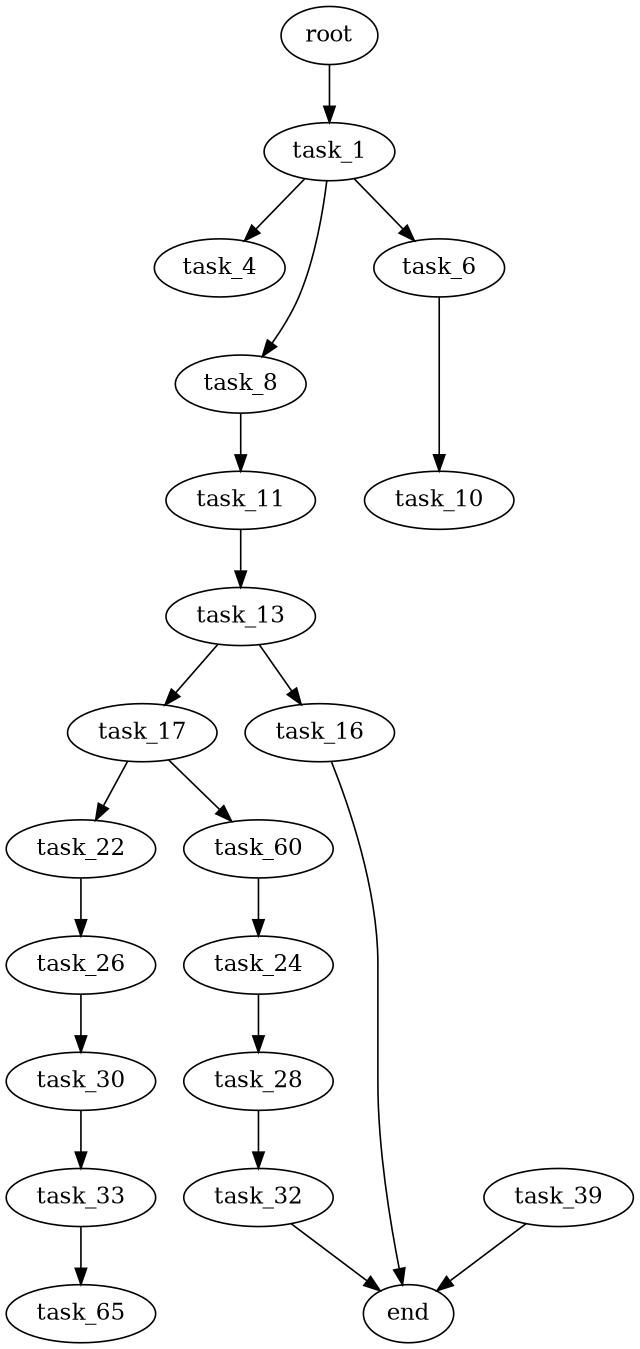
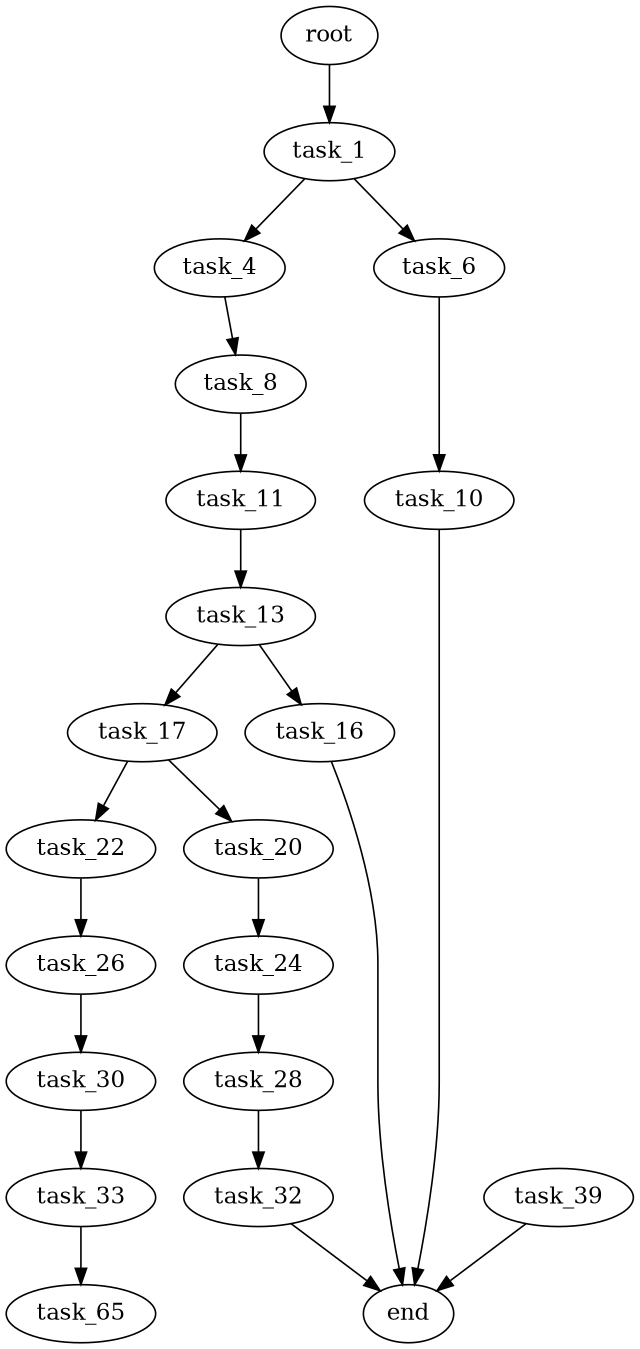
(310, 266) -> (229, 318)
(258, 849) -> (258, 849)
none -> (439, 900)
